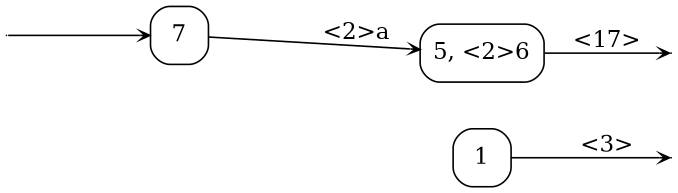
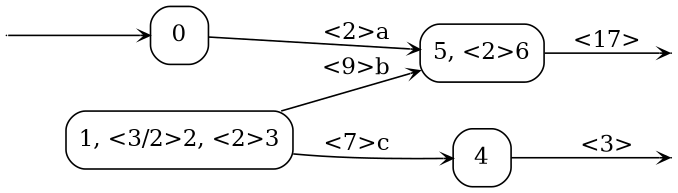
(179, 35) -> (179, 35)
none -> (179, 140)
(482, 158) -> (482, 158)
